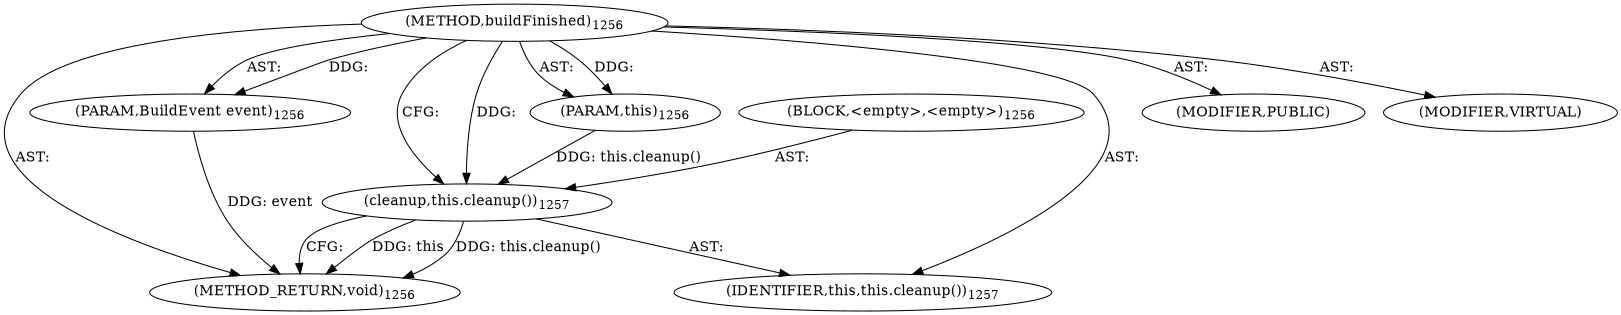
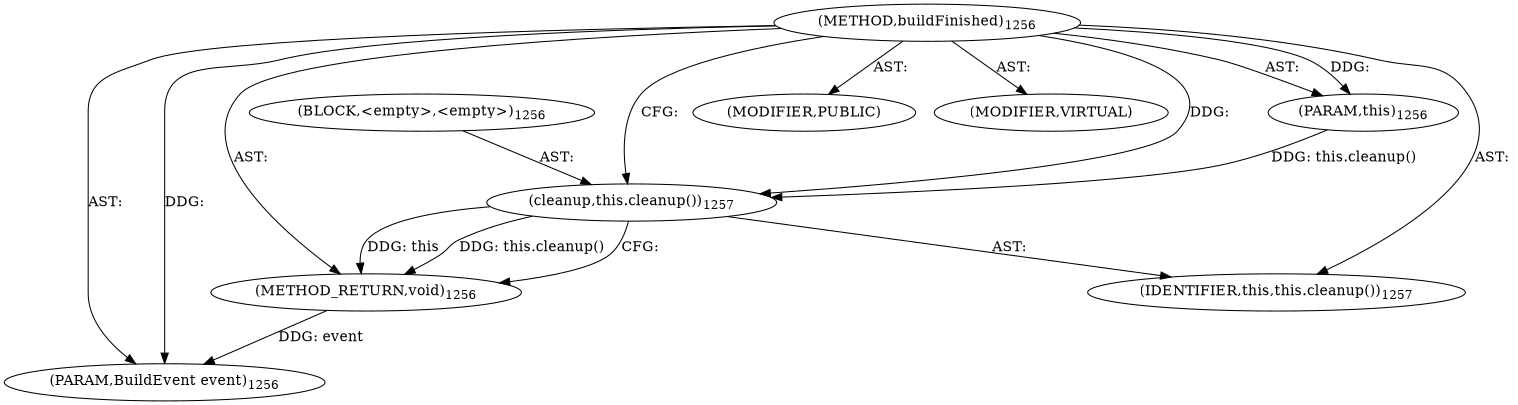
(219, 207) -> (270, 335)
